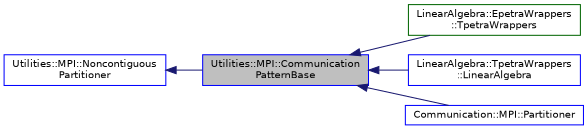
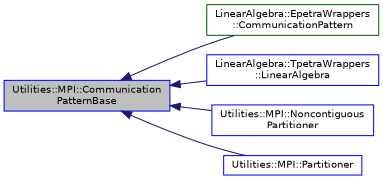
(494, 20) -> (293, 20)
(189, 70) -> (196, 109)
(494, 115) -> (293, 165)
